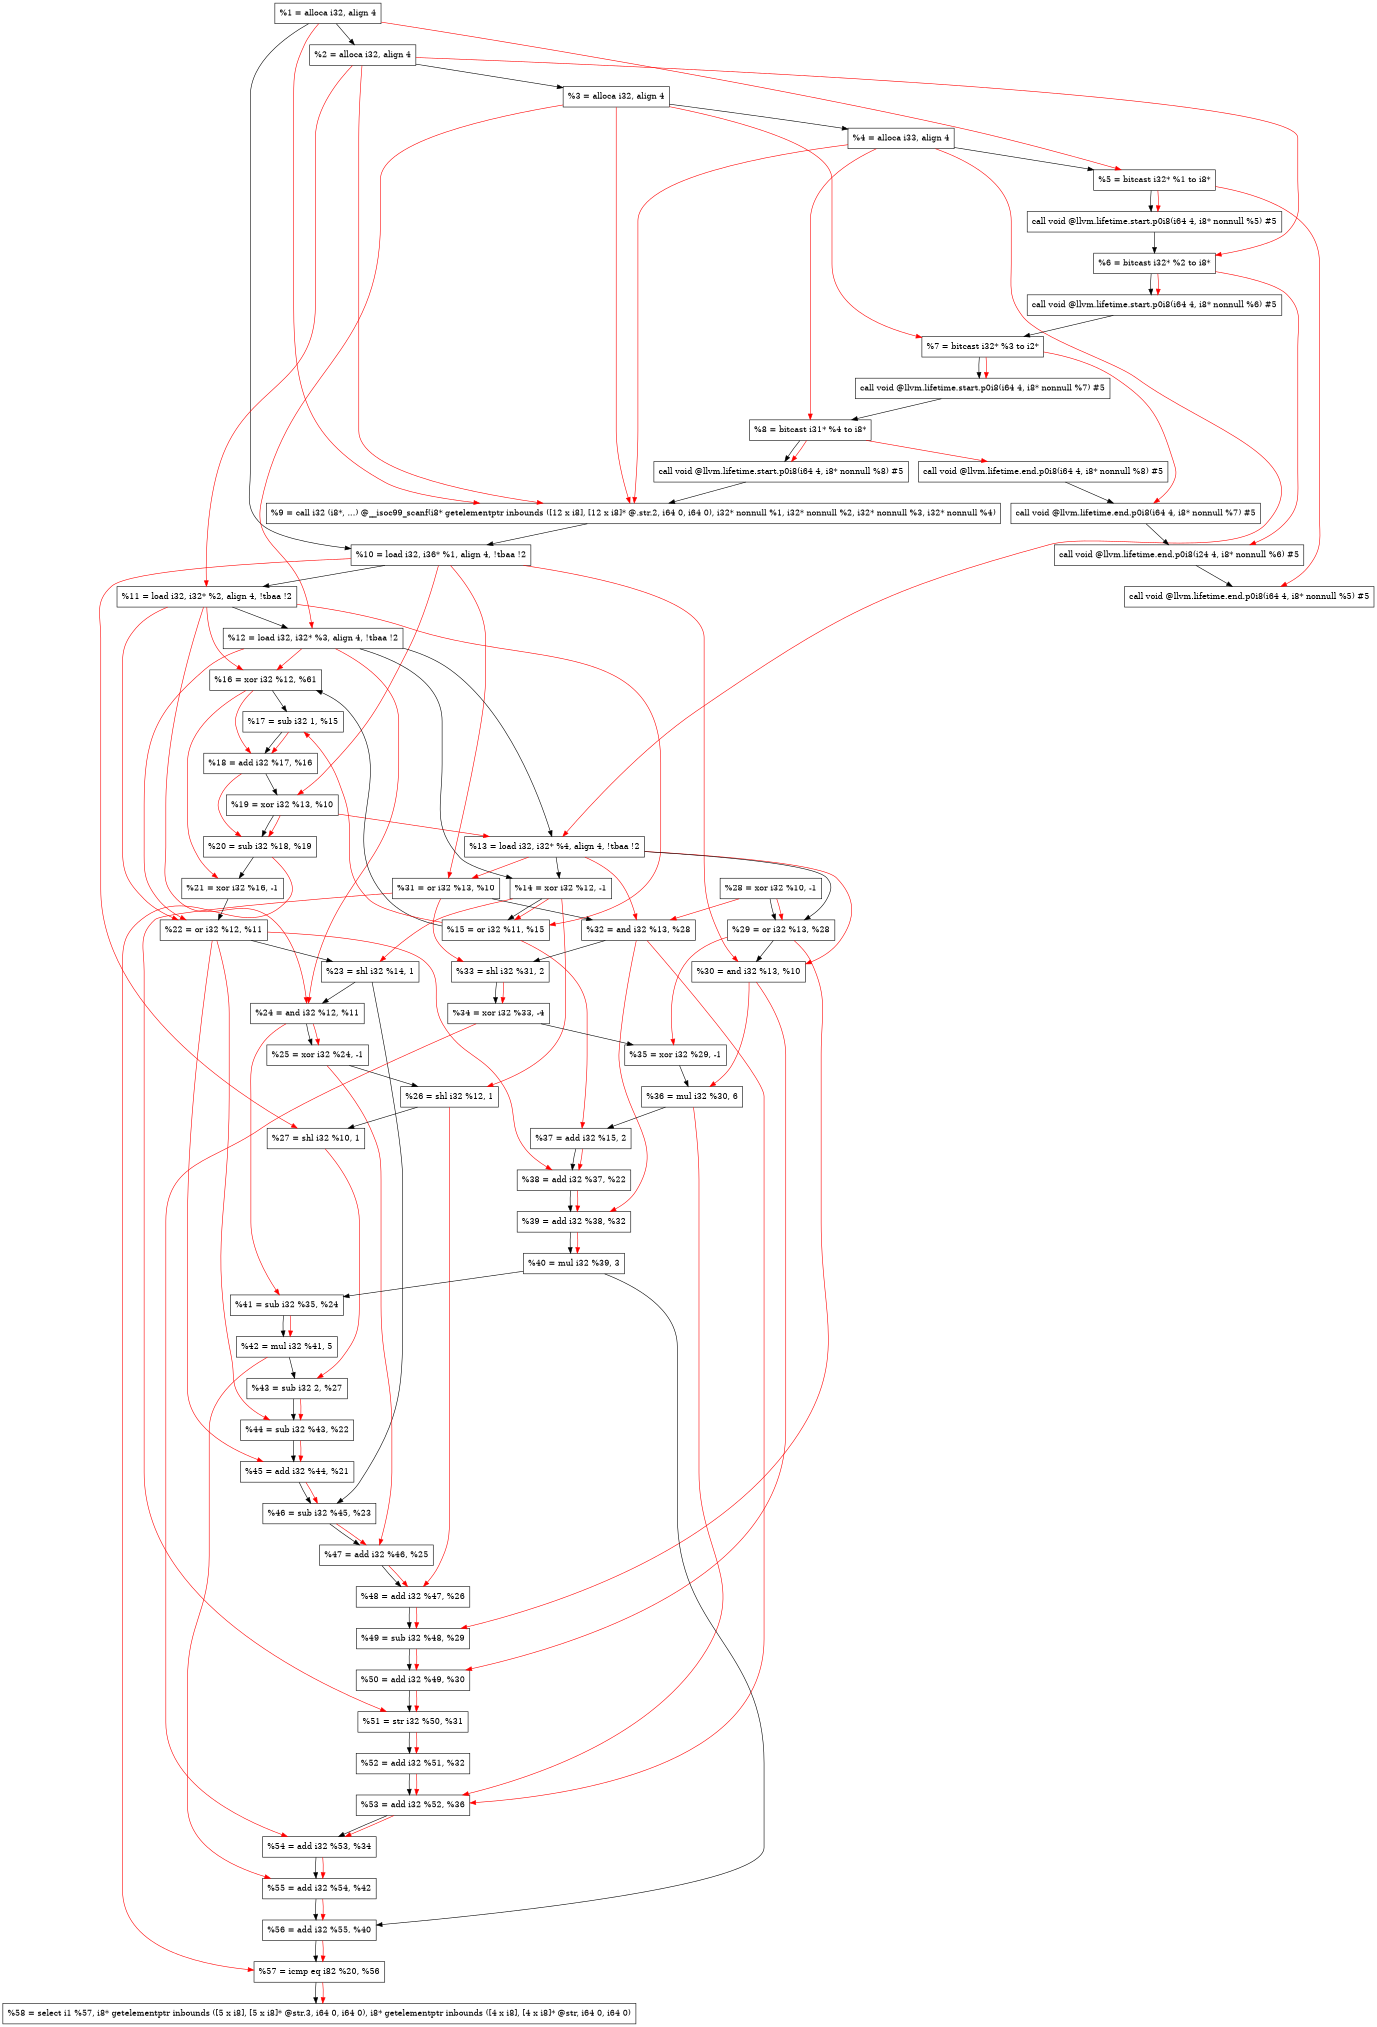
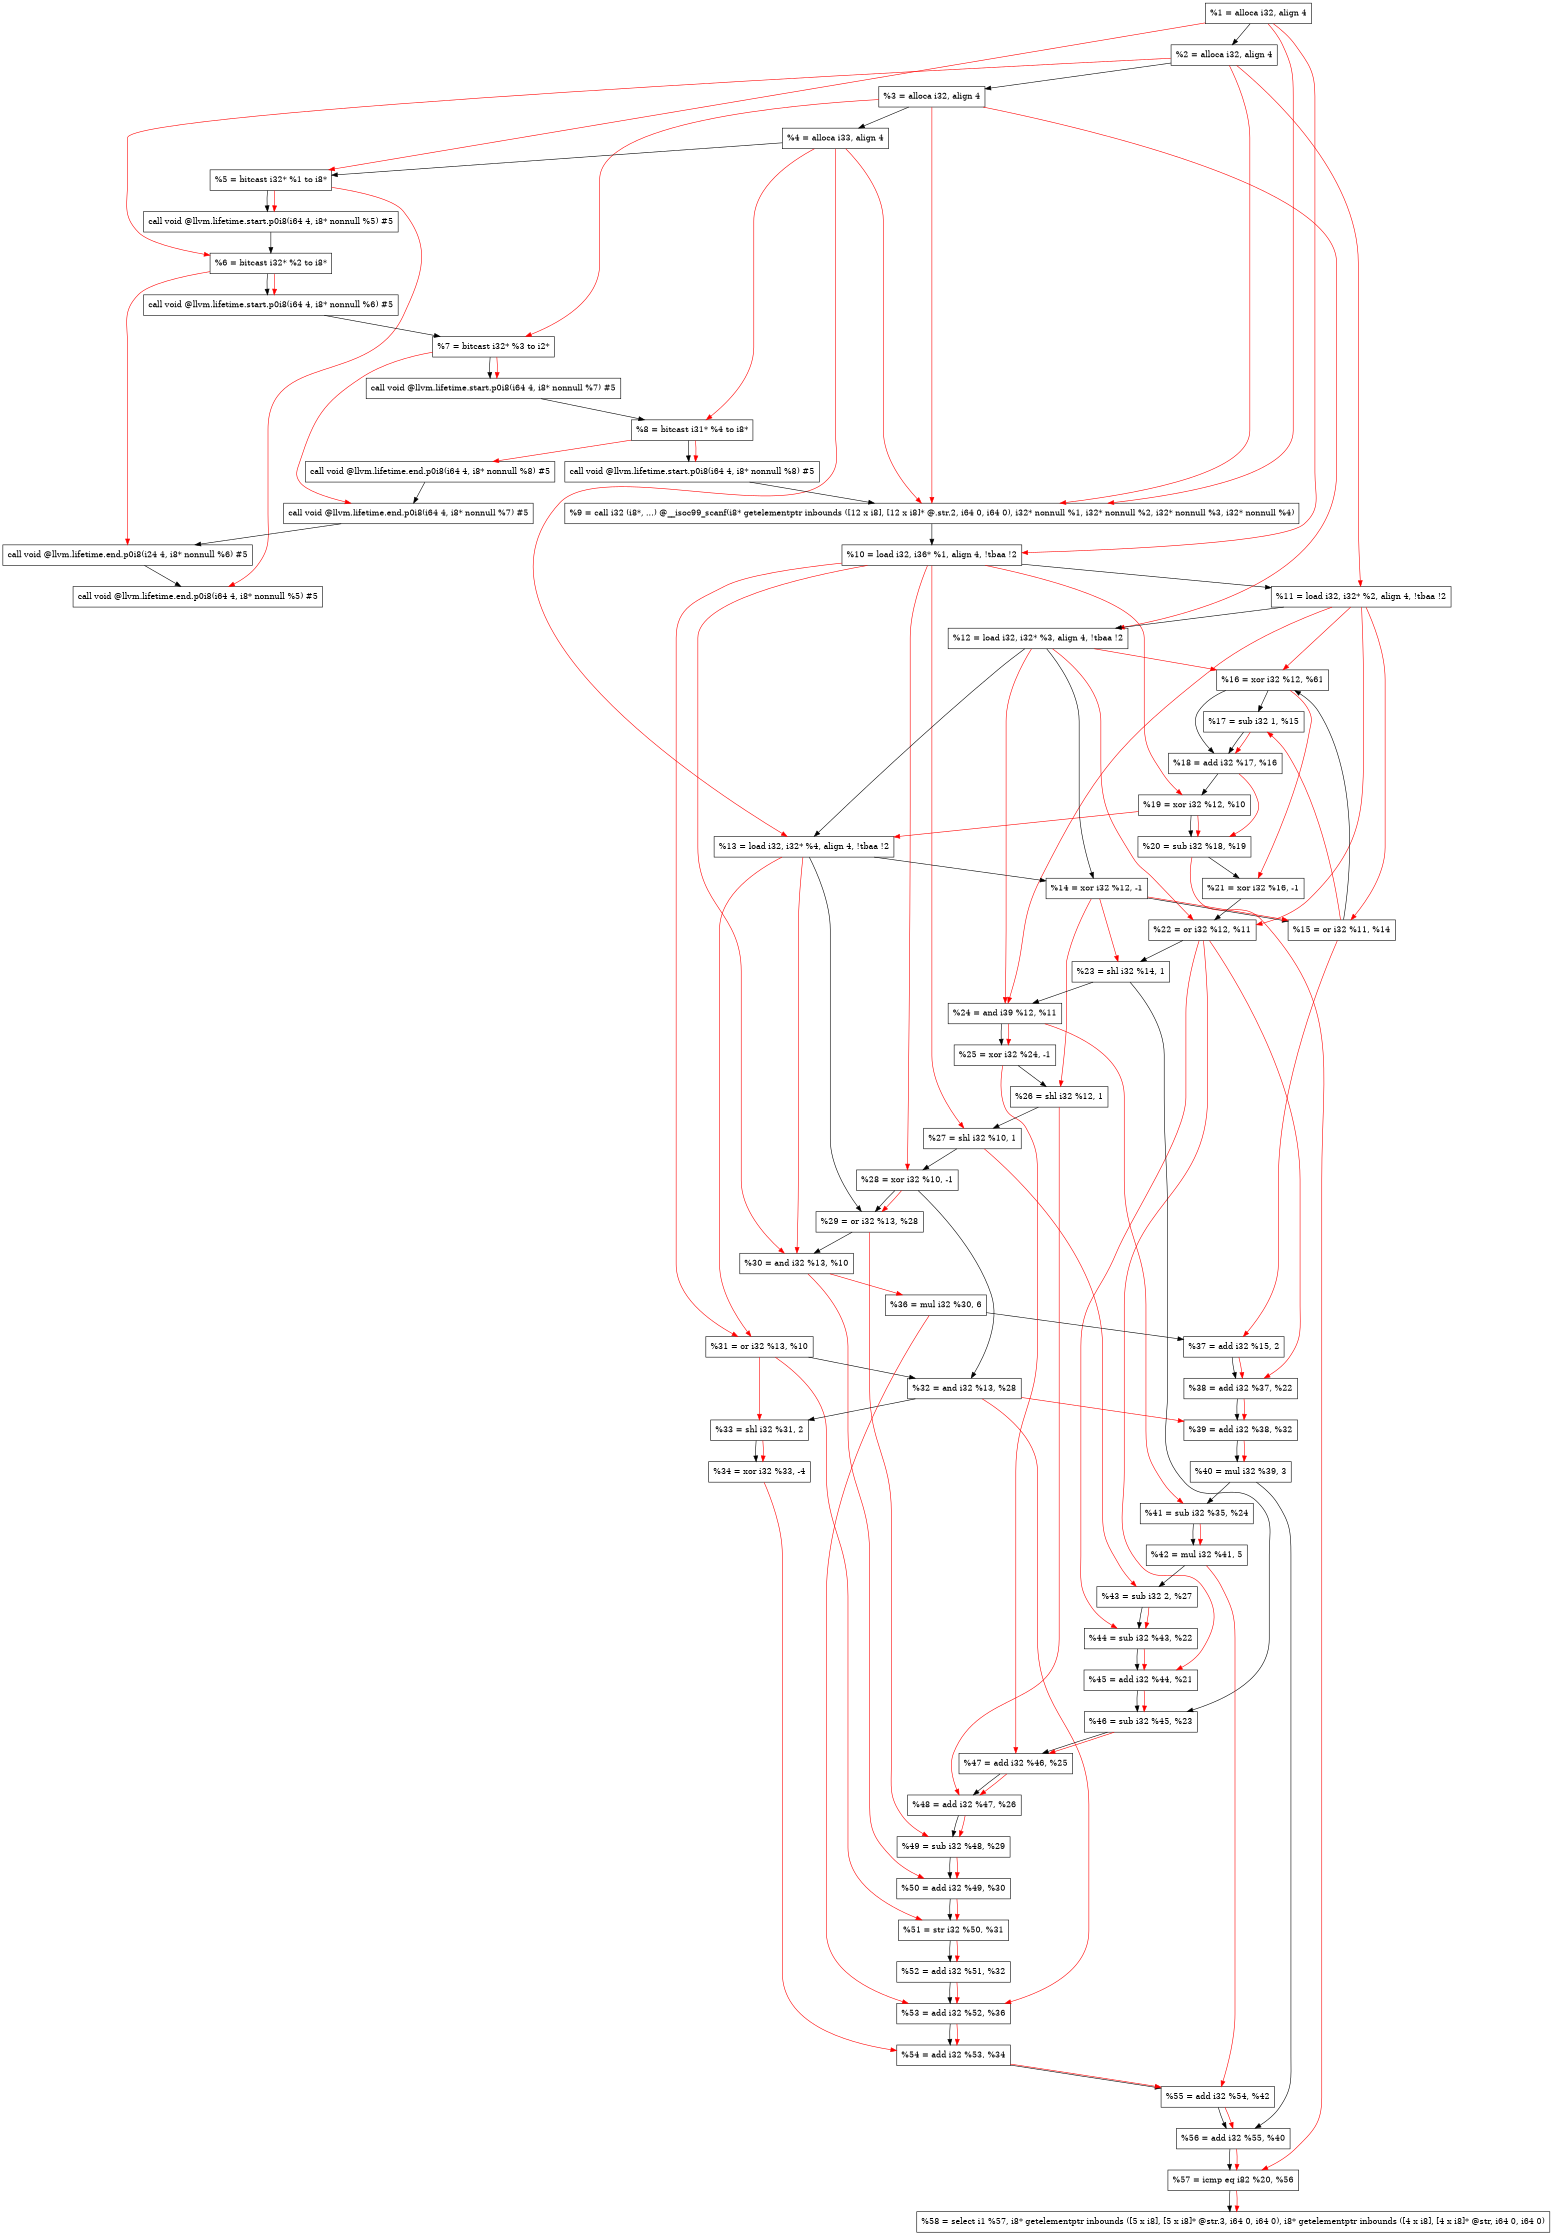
(250, 307) -> (1315, 408)
(236, 718) -> (1197, 715)
(282, 805) -> (1194, 805)
none -> (910, 849)
(618, 879) -> none
(704, 909) -> (982, 1274)
(496, 930) -> (1342, 930)
(307, 1014) -> (1005, 1014)
(676, 1055) -> none
none -> (942, 1158)
